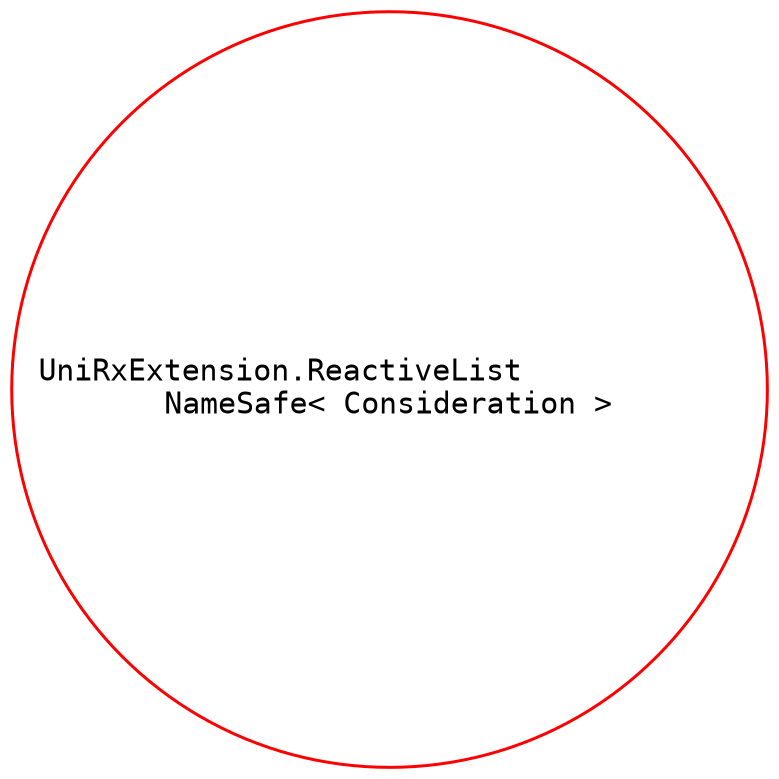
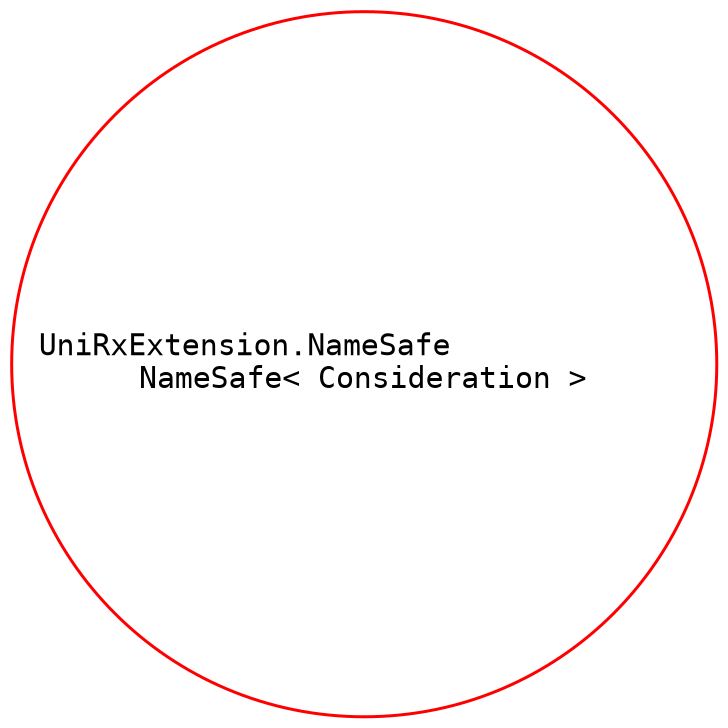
(390, 390) -> (364, 364)
